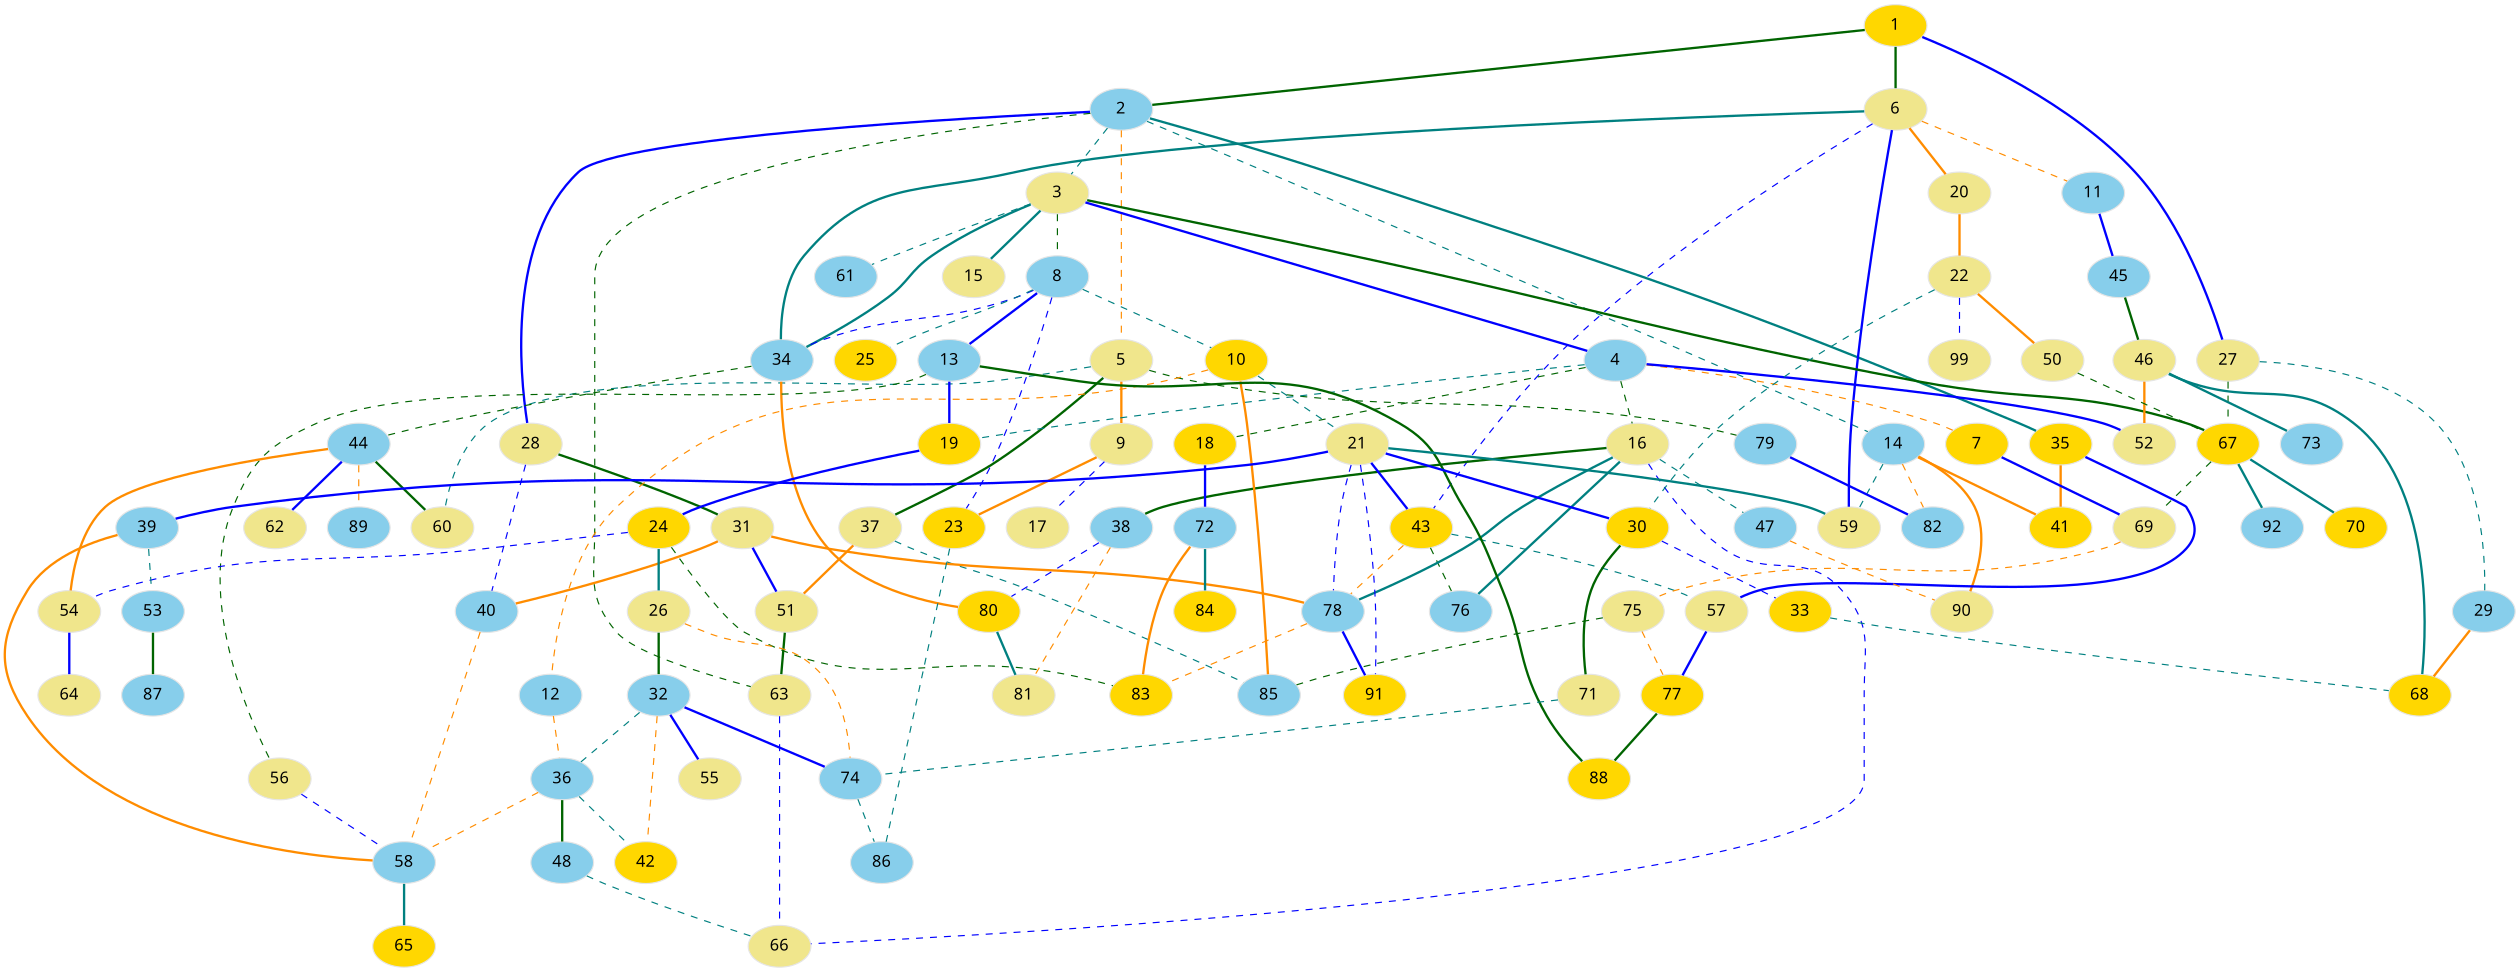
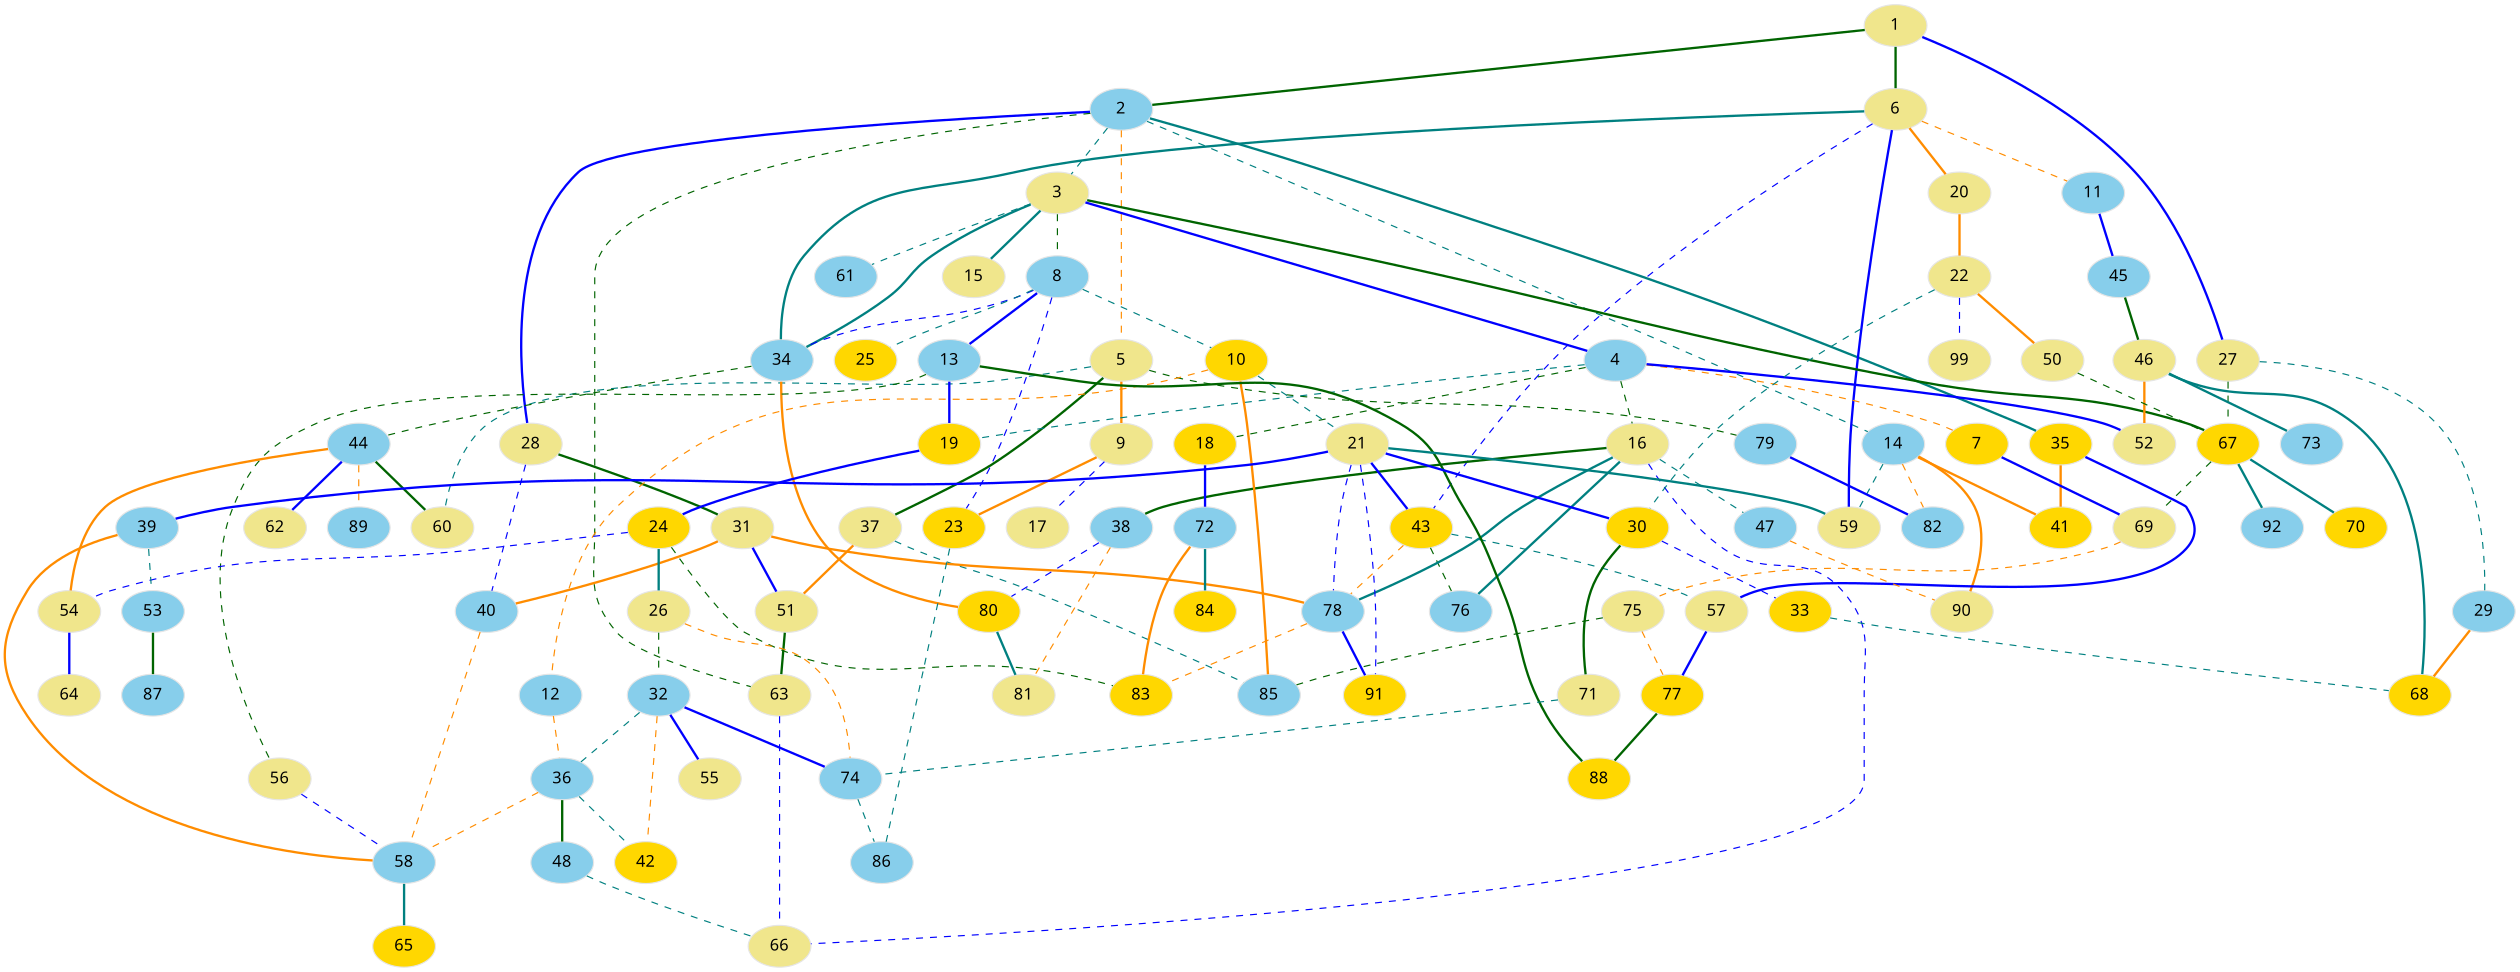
(1896, 26) -> (1896, 26)
(659, 648) -> (659, 648)
